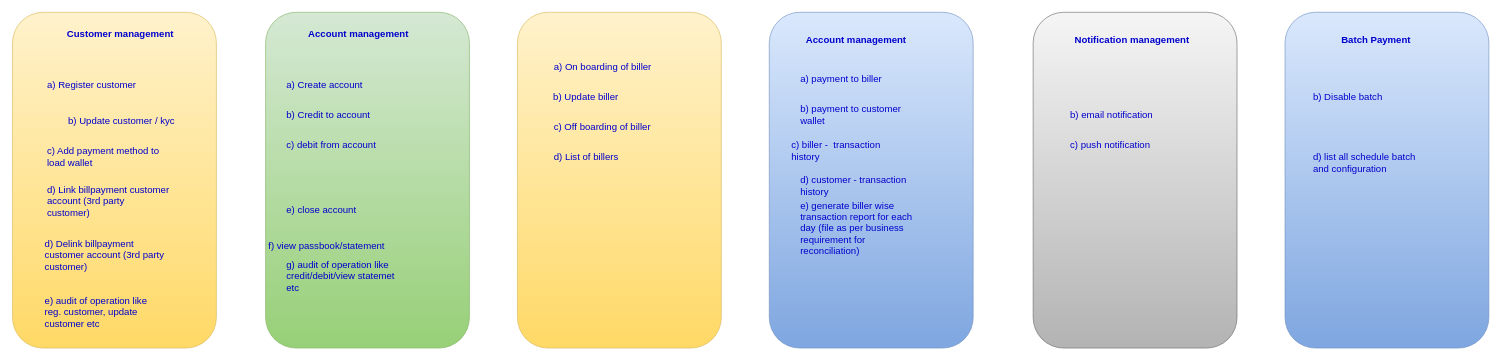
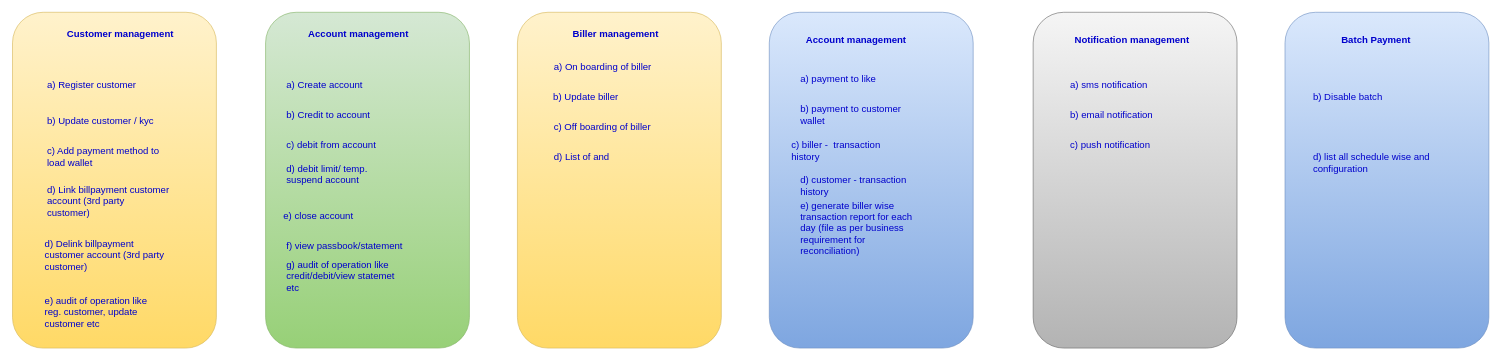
none -> (616, 33)
(847, 78) -> (843, 78)
none -> (1130, 84)
(128, 120) -> (107, 120)
(594, 156) -> (587, 156)
(1373, 162) -> (1373, 162)
none -> (345, 174)
(345, 210) -> (342, 216)
(327, 246) -> (345, 246)
